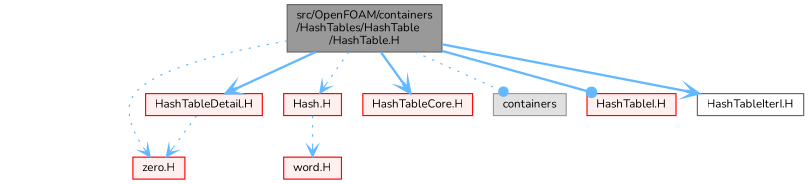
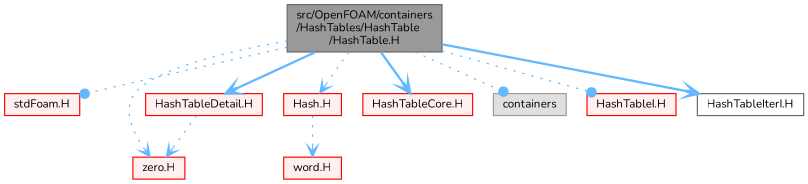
(515, 71) -> (515, 71)
none -> (42, 105)
